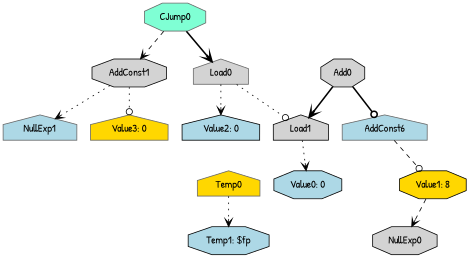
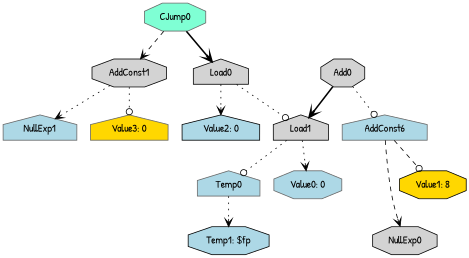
(221, 73) -> (221, 73)
(362, 99) -> (362, 99)
none -> (266, 156)
(229, 185) -> (229, 185)
(308, 185) -> (308, 185)
(421, 209) -> (389, 180)
